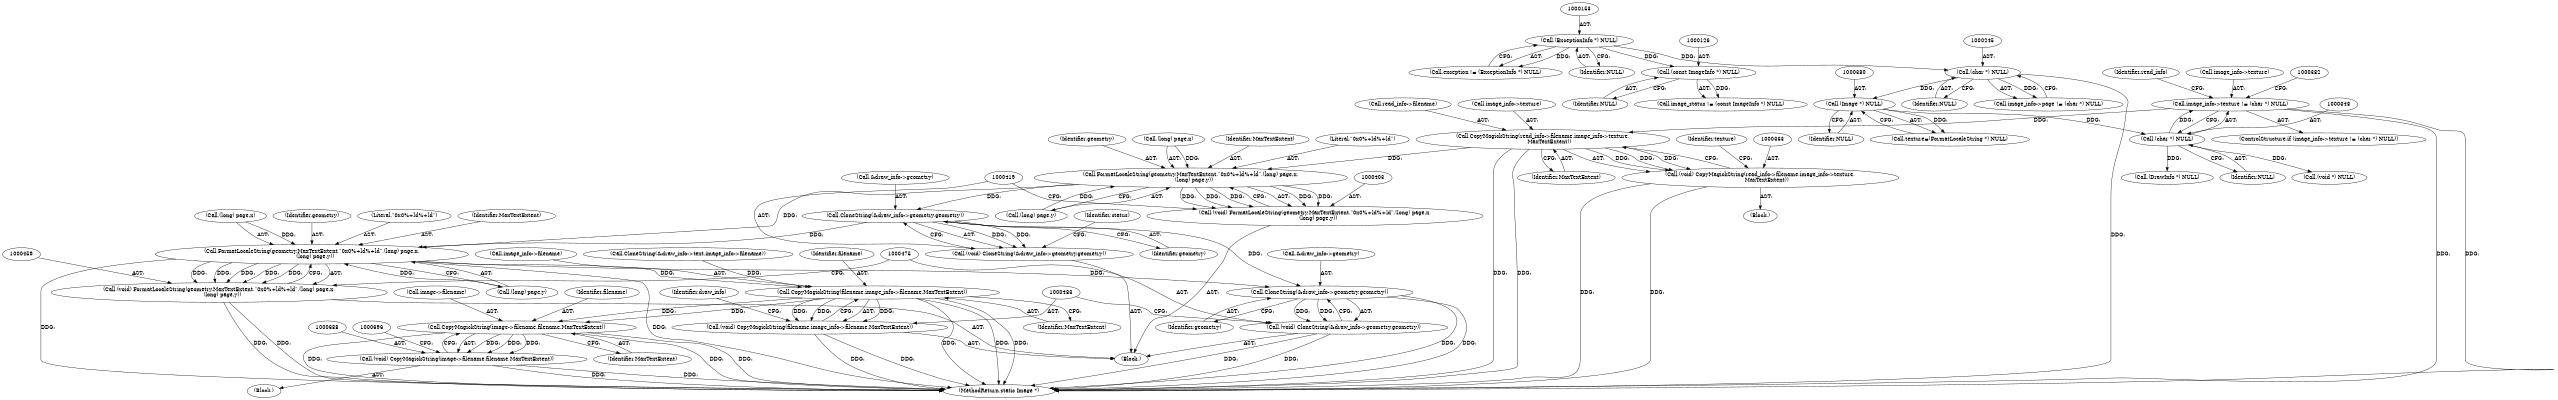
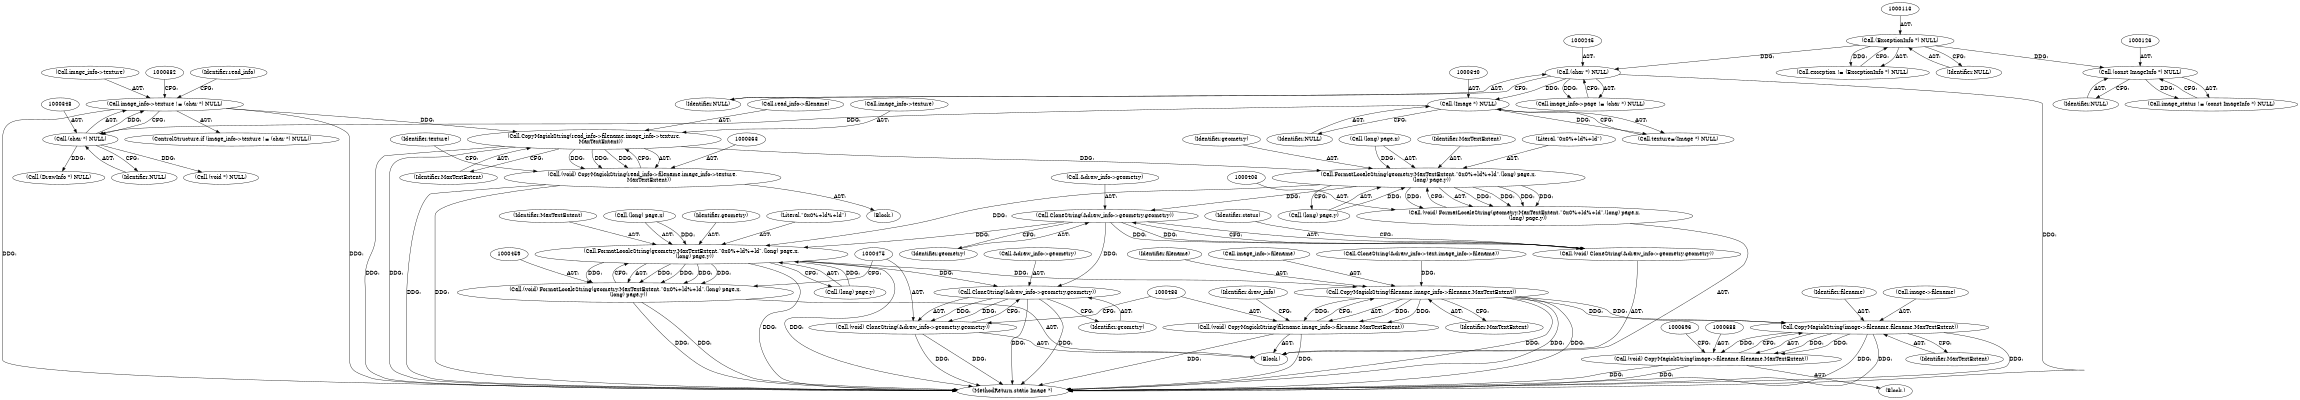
(1579, 9) -> (1900, 9)
(1855, 73) -> (1468, 73)
none -> (2180, 89)
(1950, 139) -> (1678, 139)
(1004, 178) -> none
